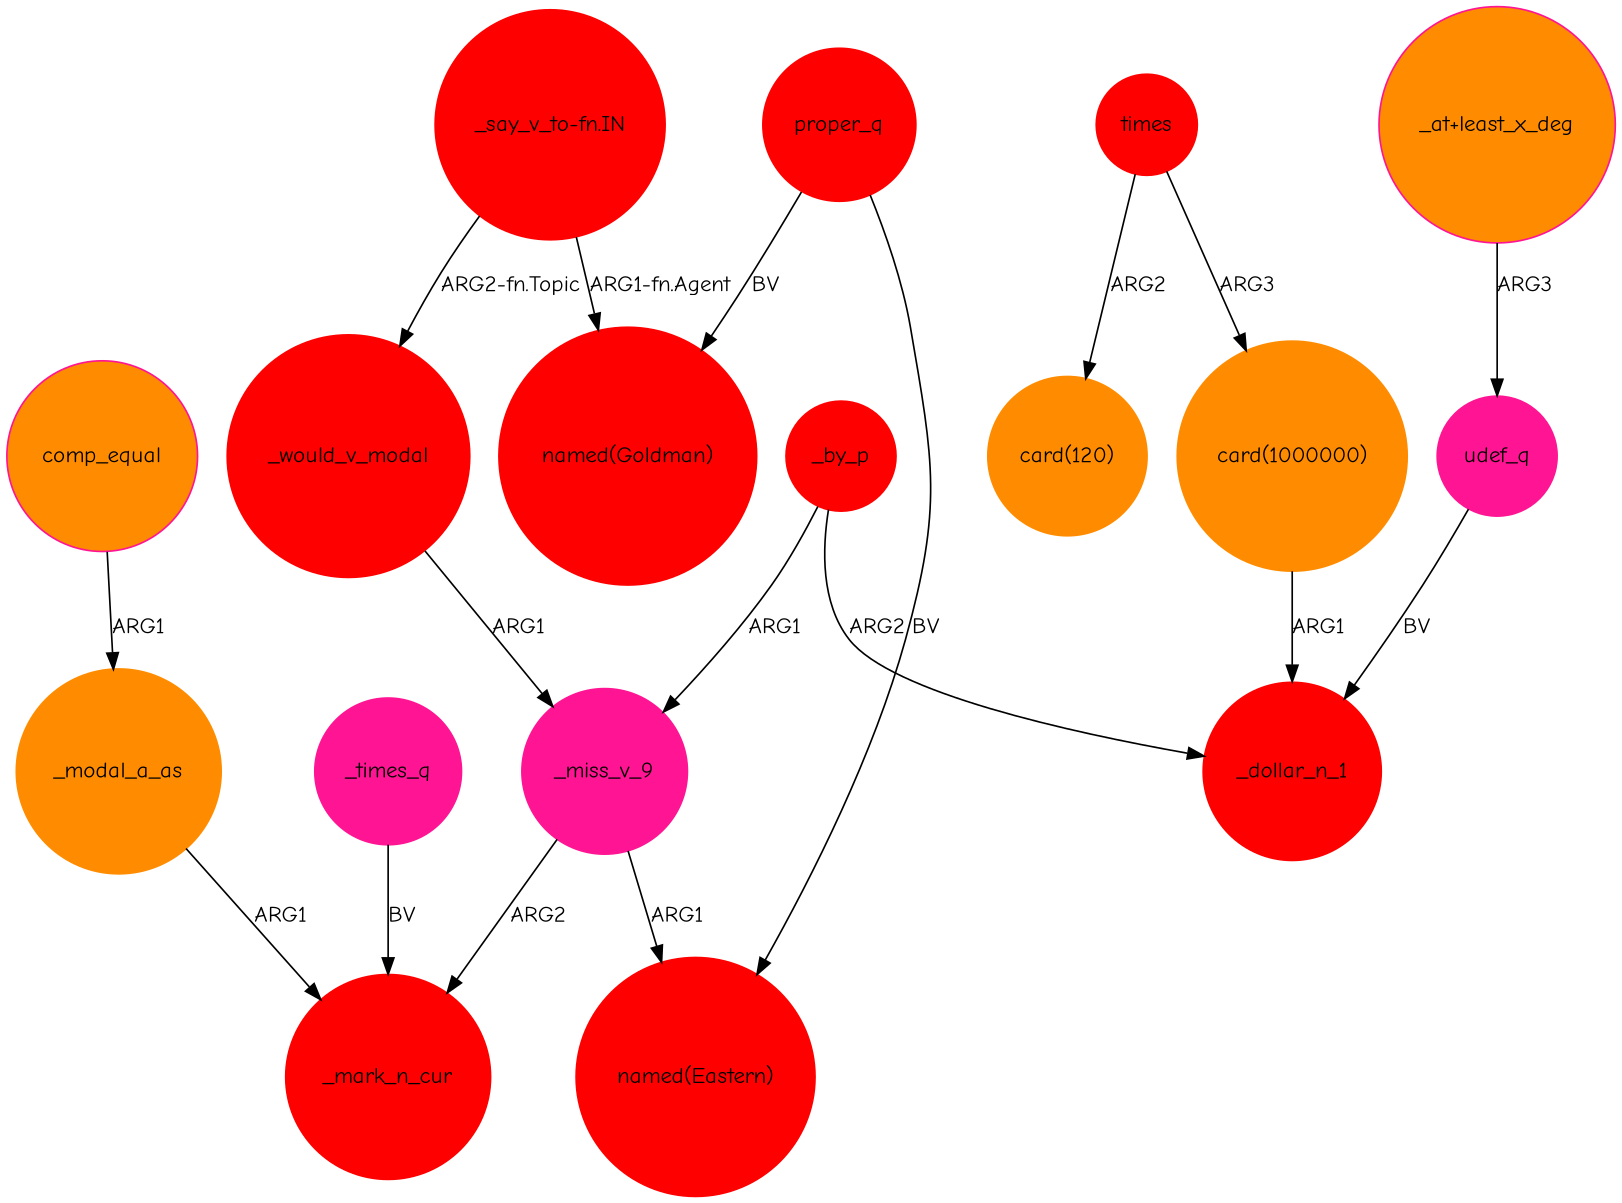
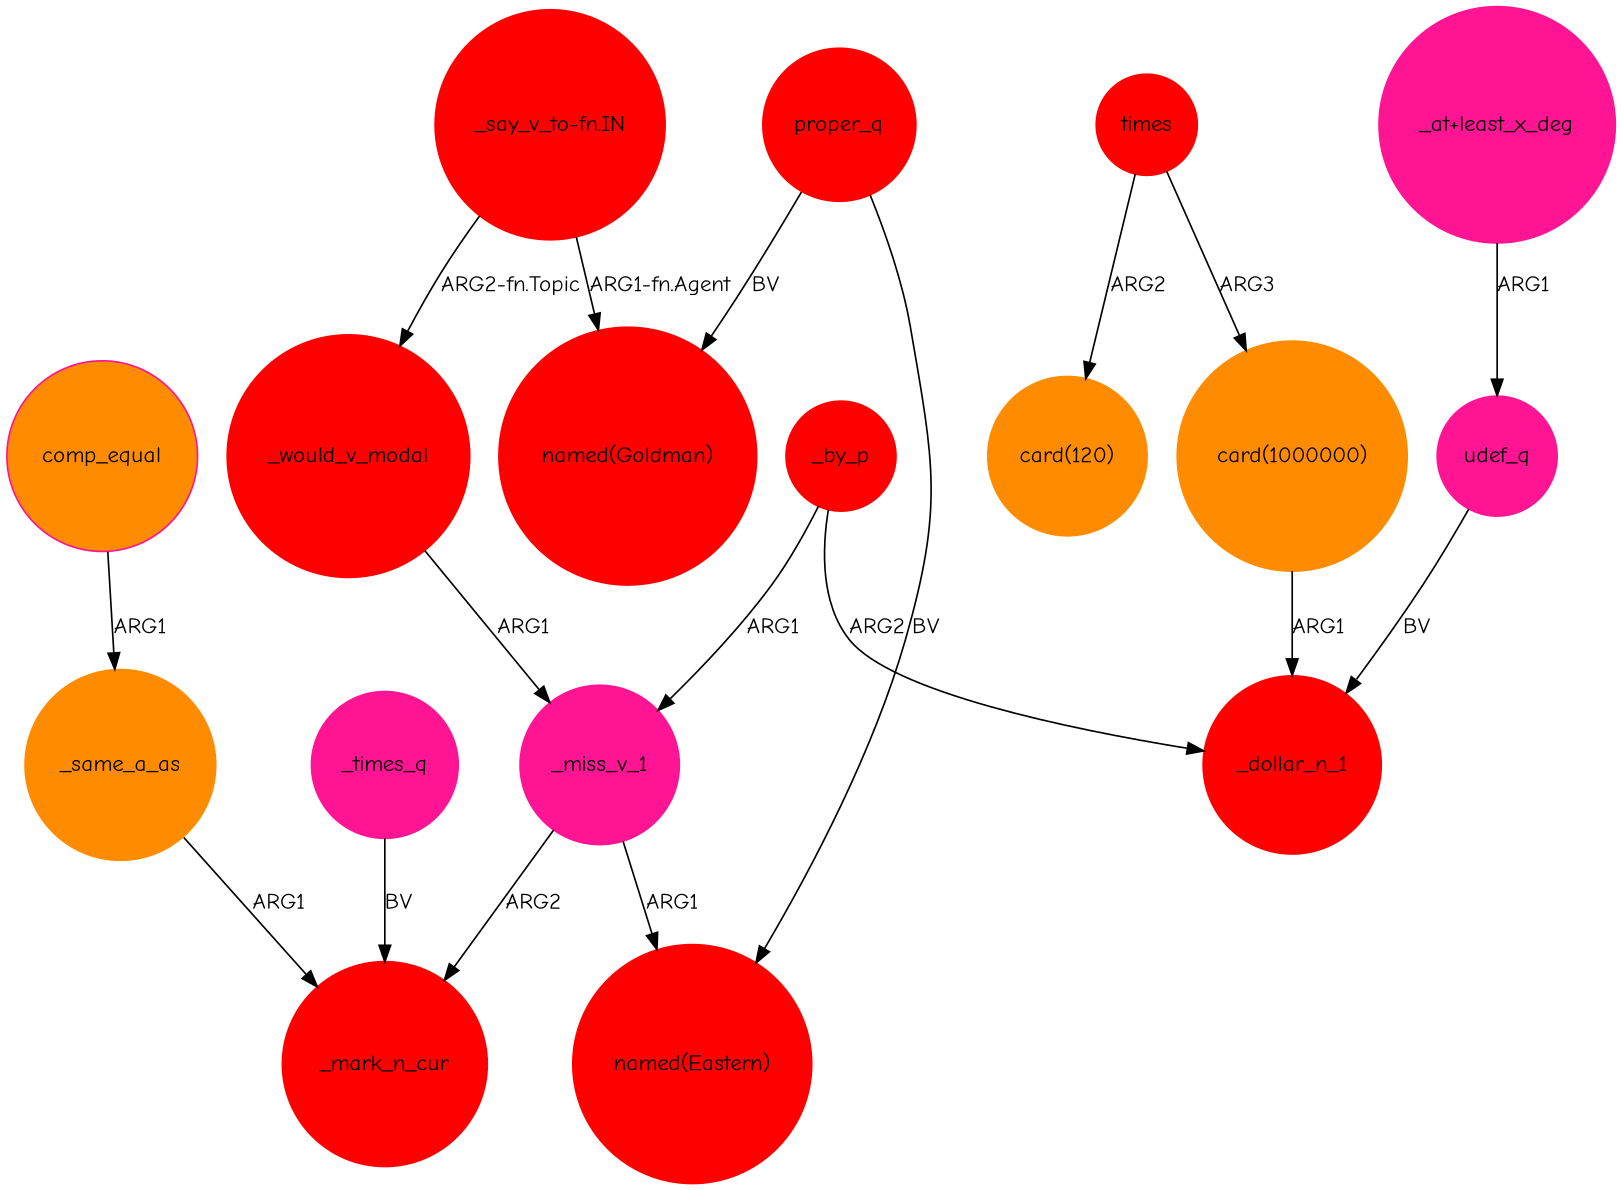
(1497, 125) -> (1497, 125)
(1525, 285) -> (1524, 285)
(119, 771) -> (120, 765)
(605, 771) -> (600, 765)
